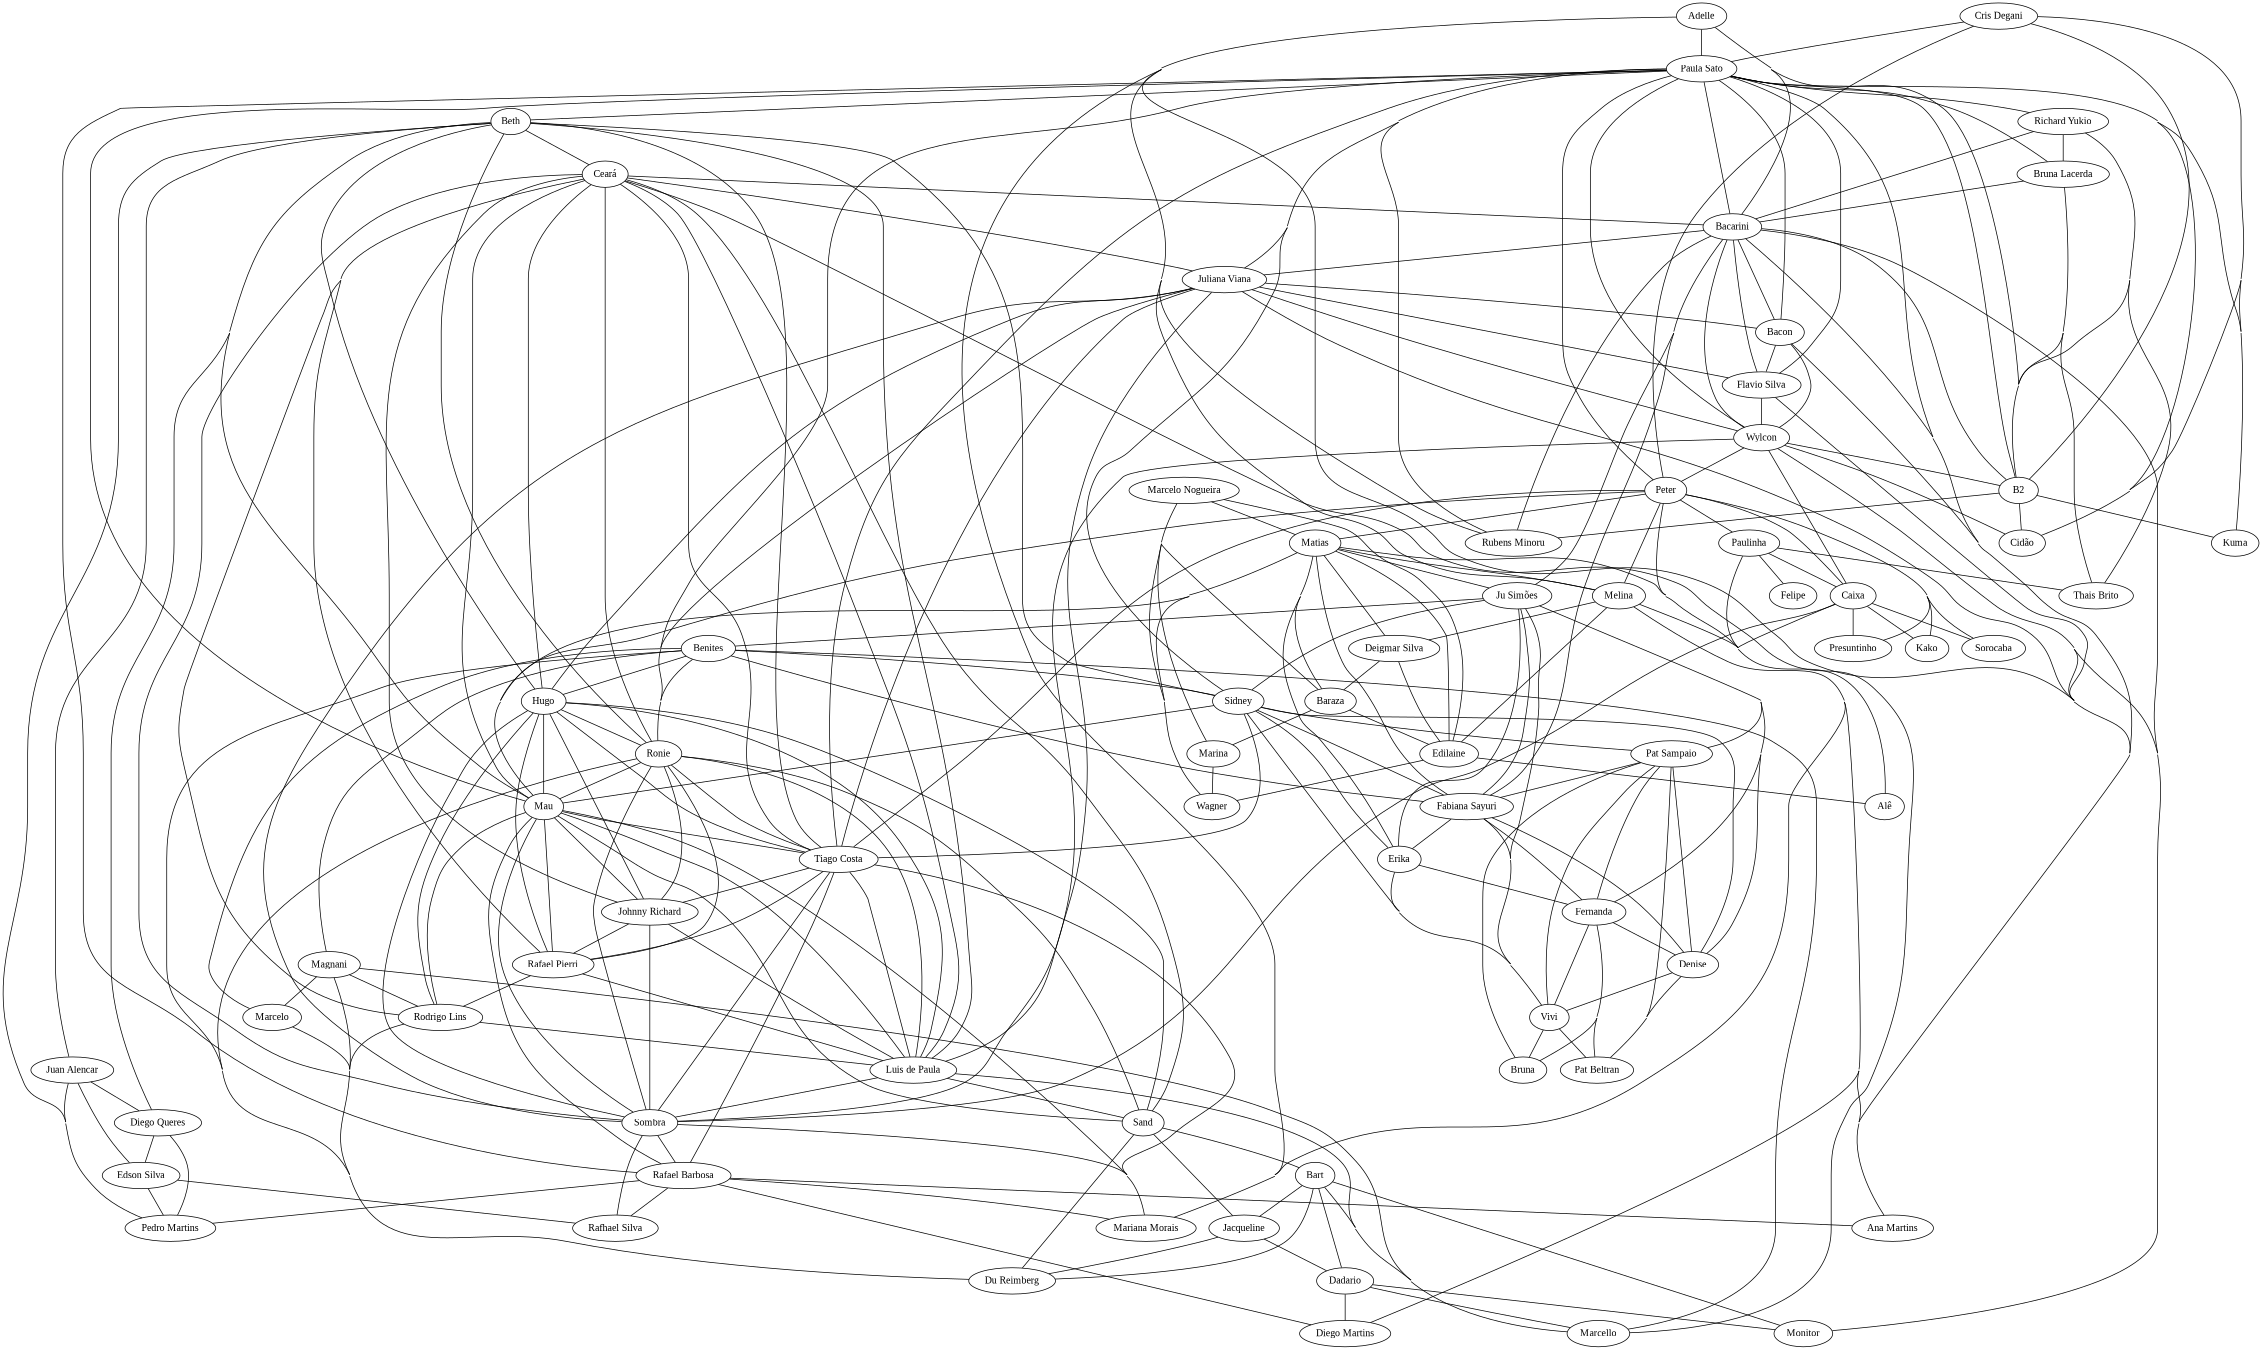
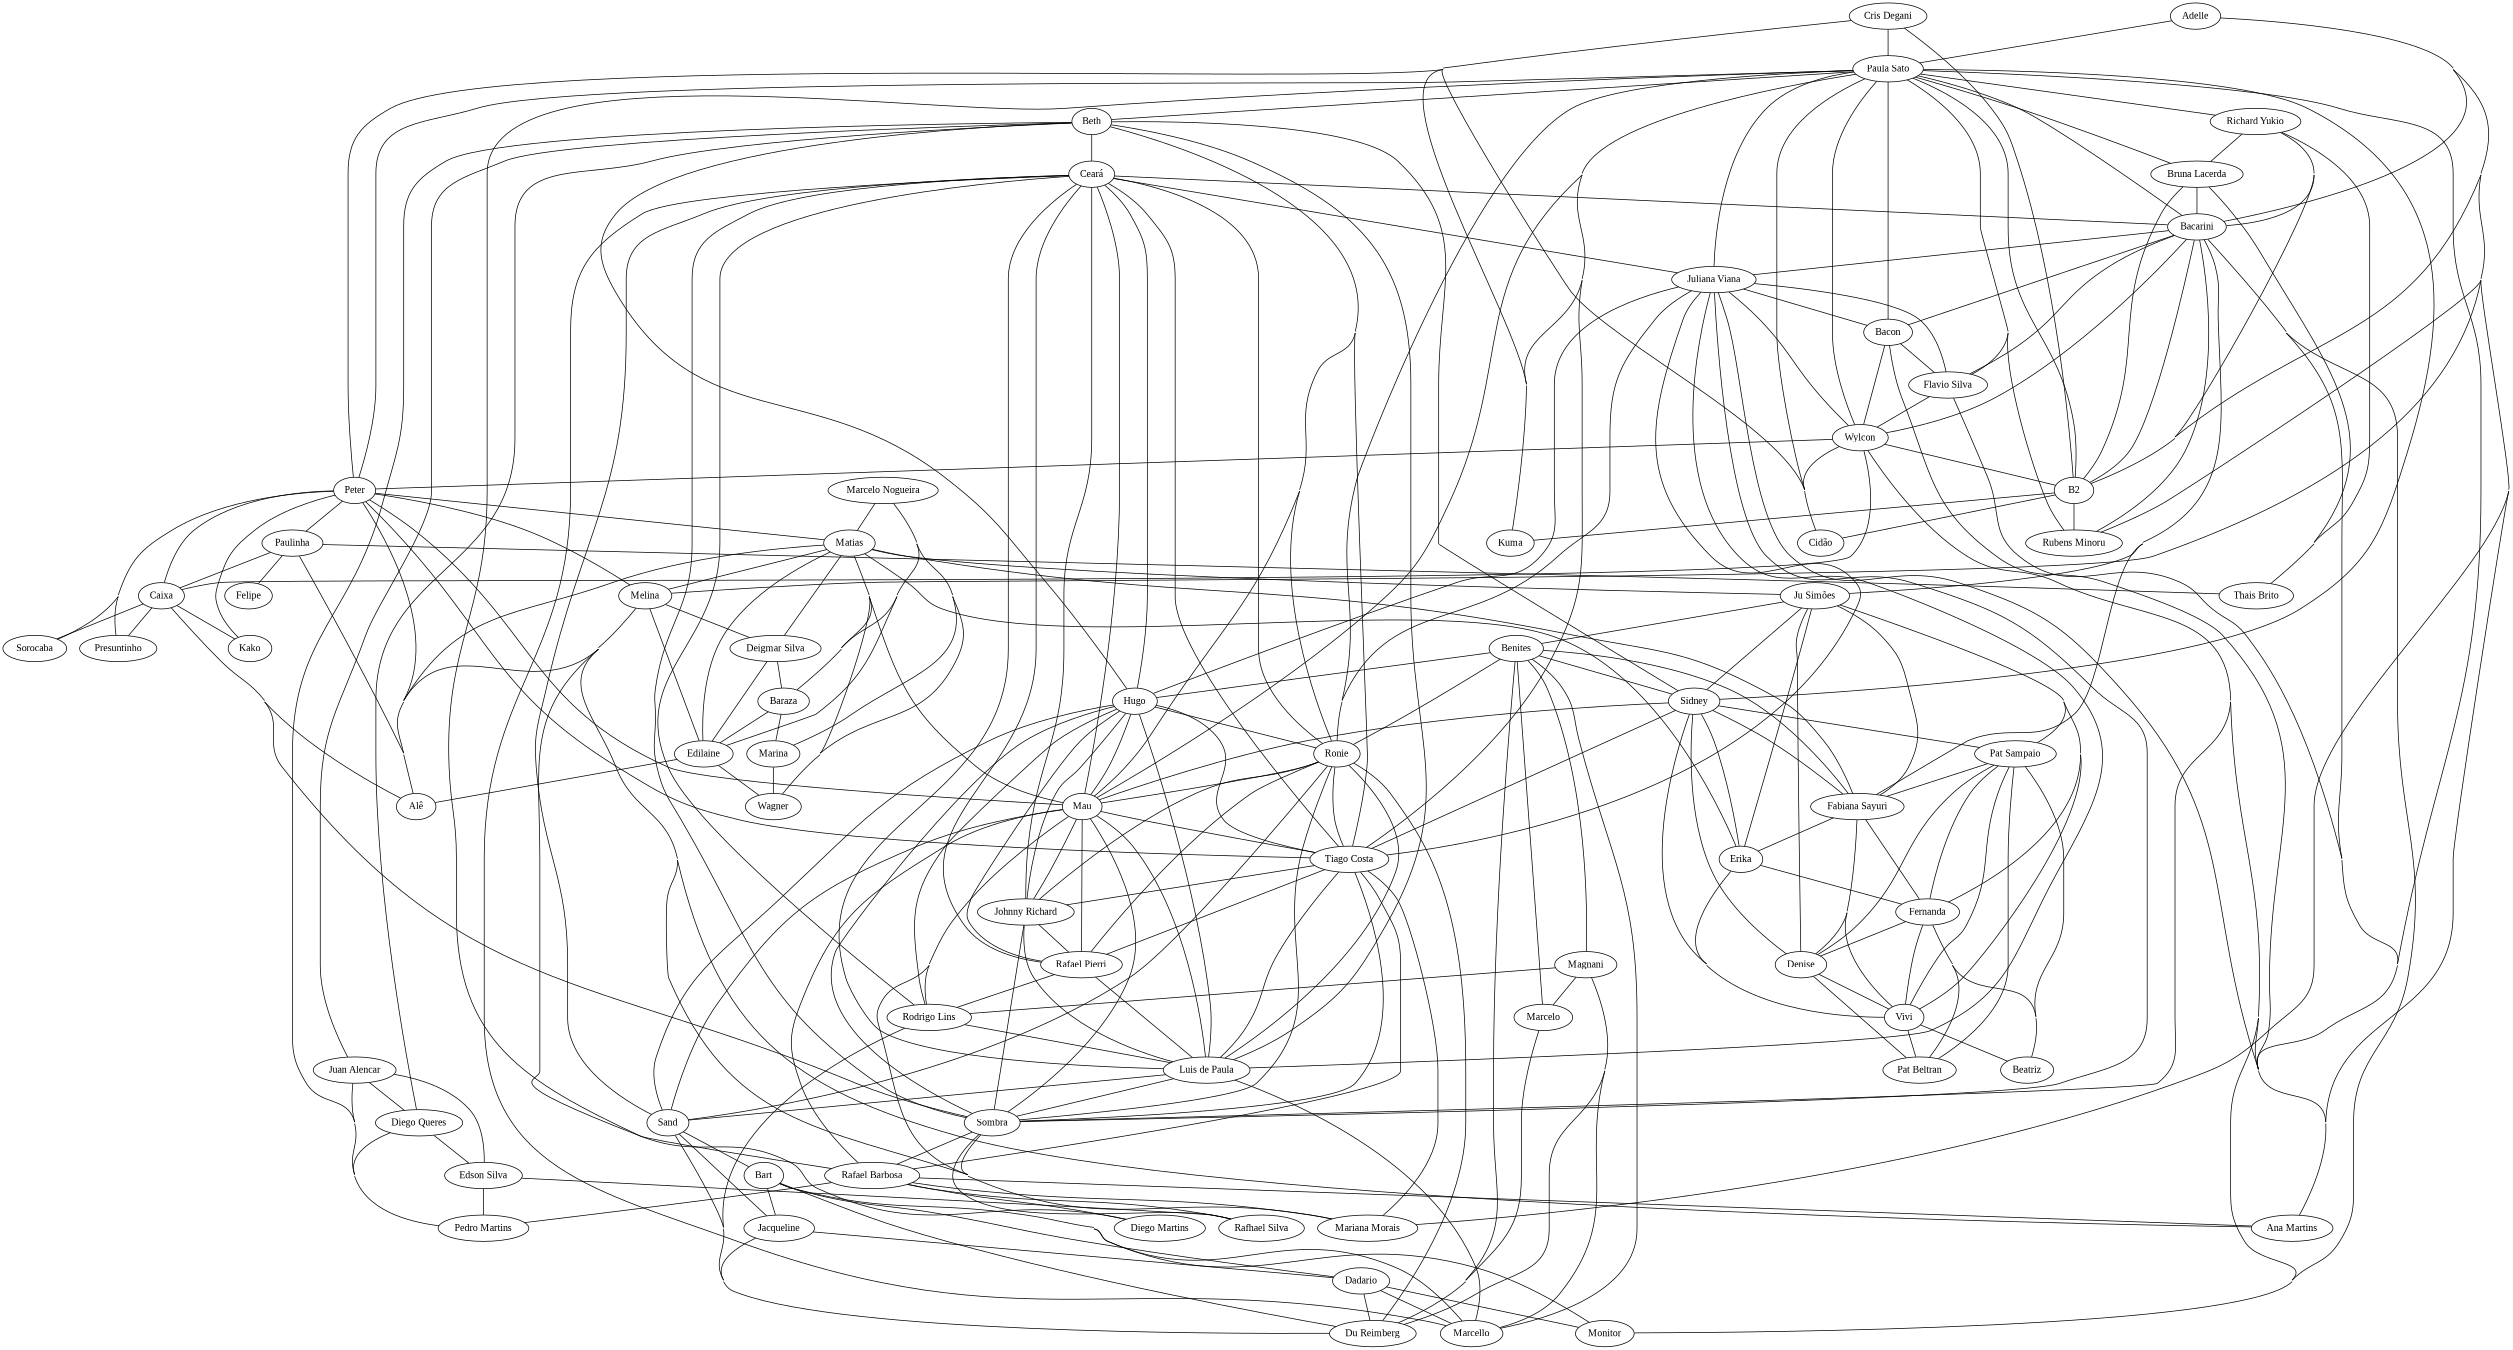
(1523, 1070) -> (2027, 1070)
(1345, 1307) -> (1367, 1307)
